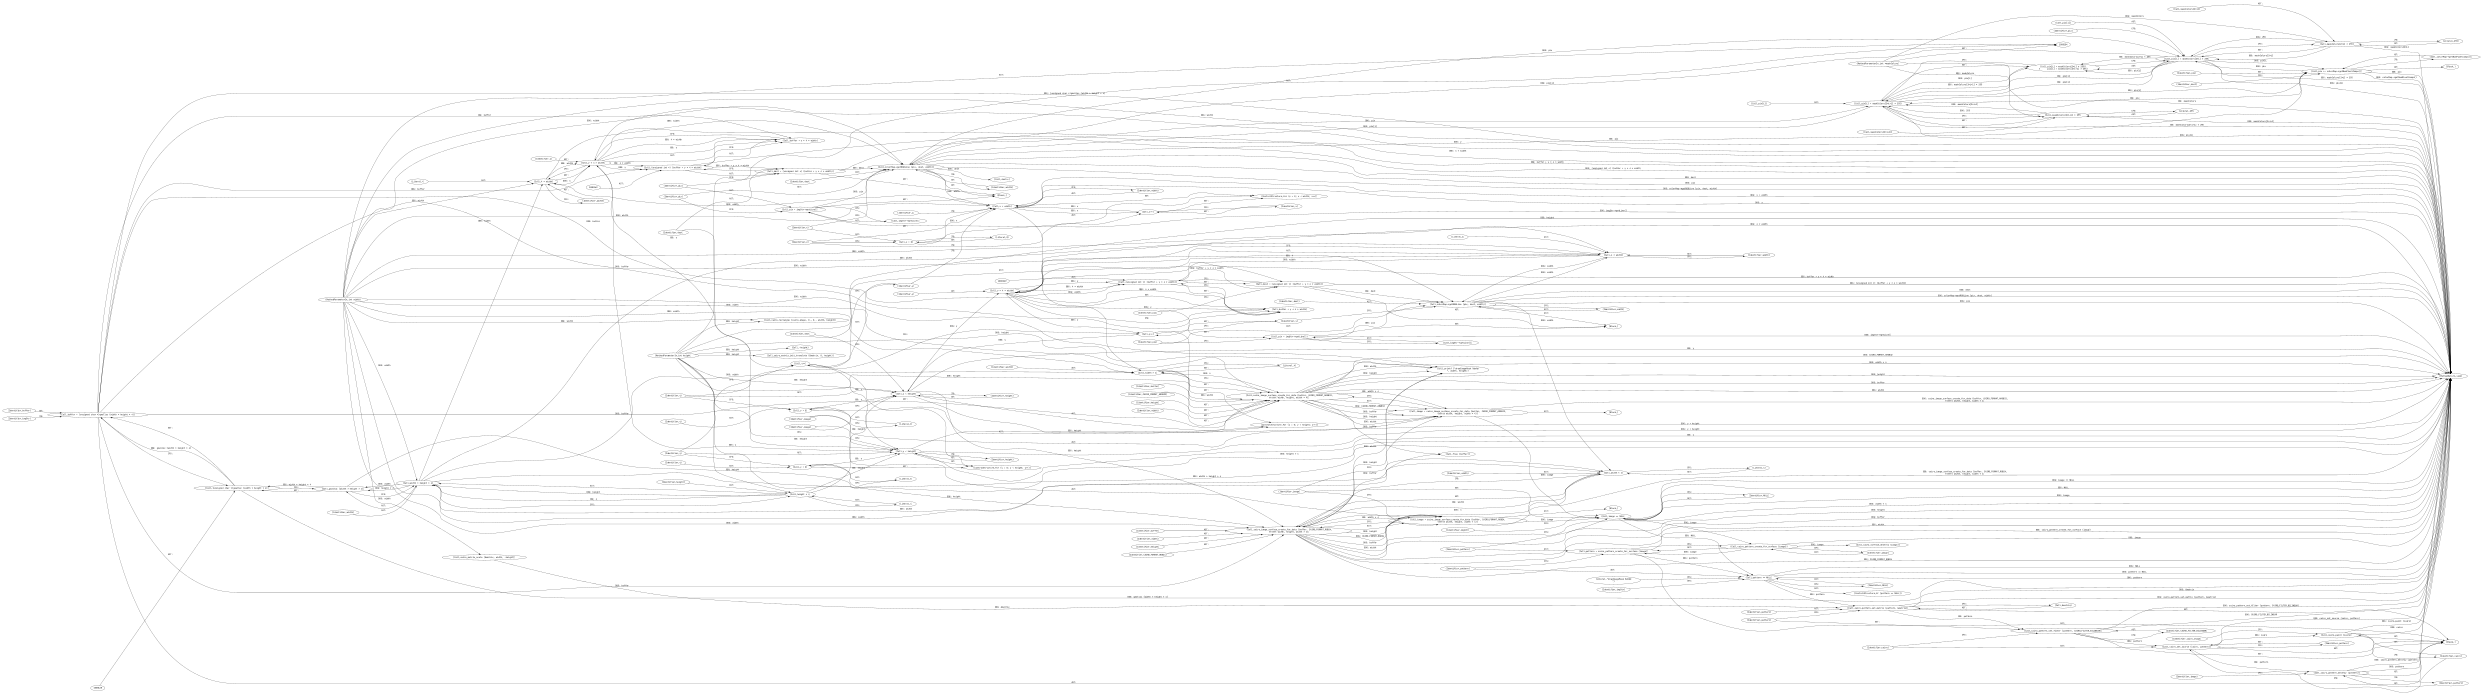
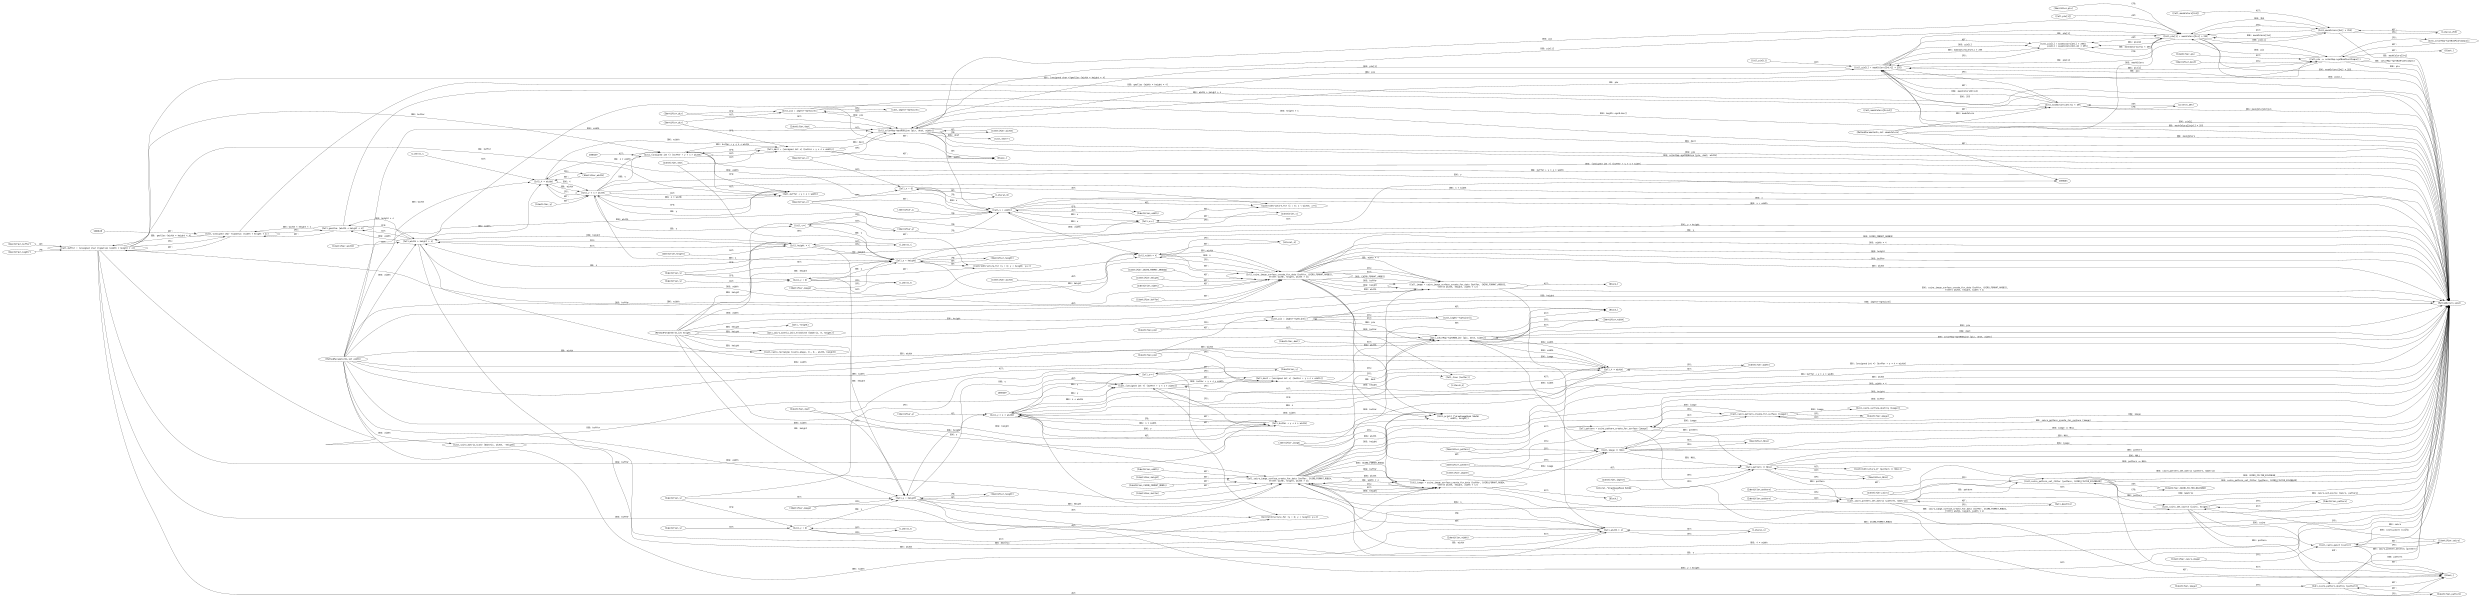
(1133, 72) -> none
(2187, 647) -> (2186, 507)
